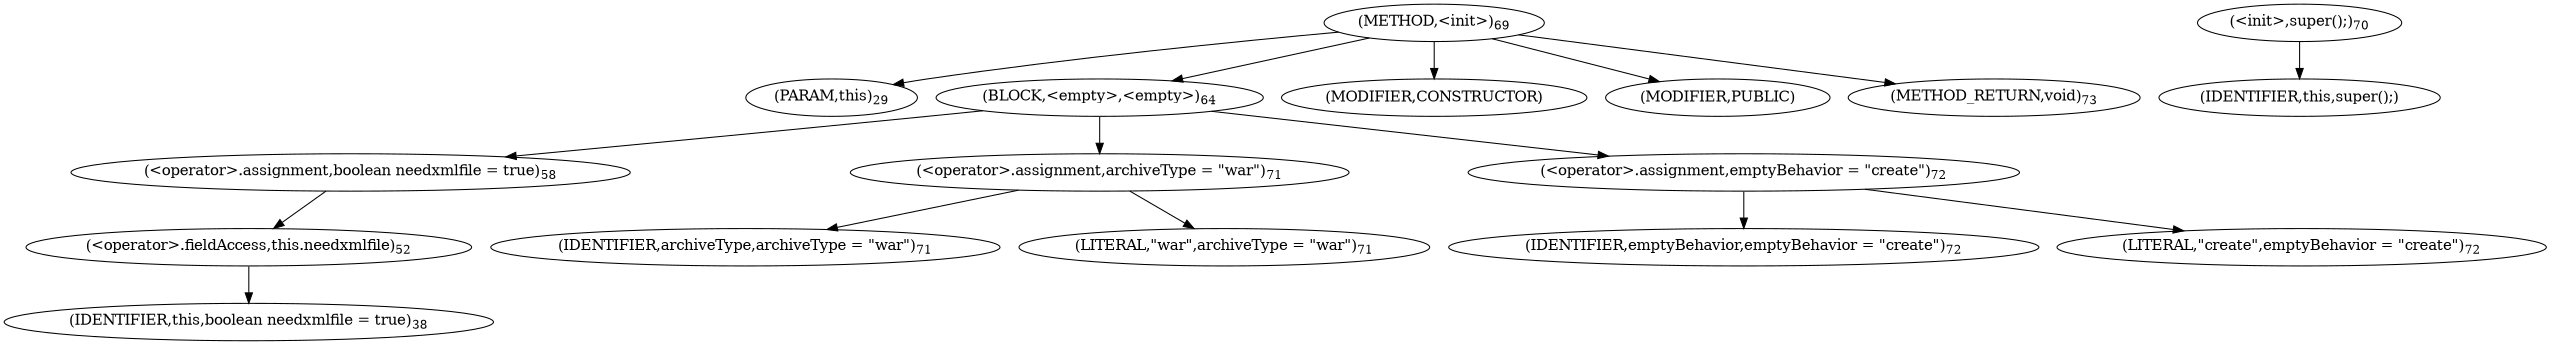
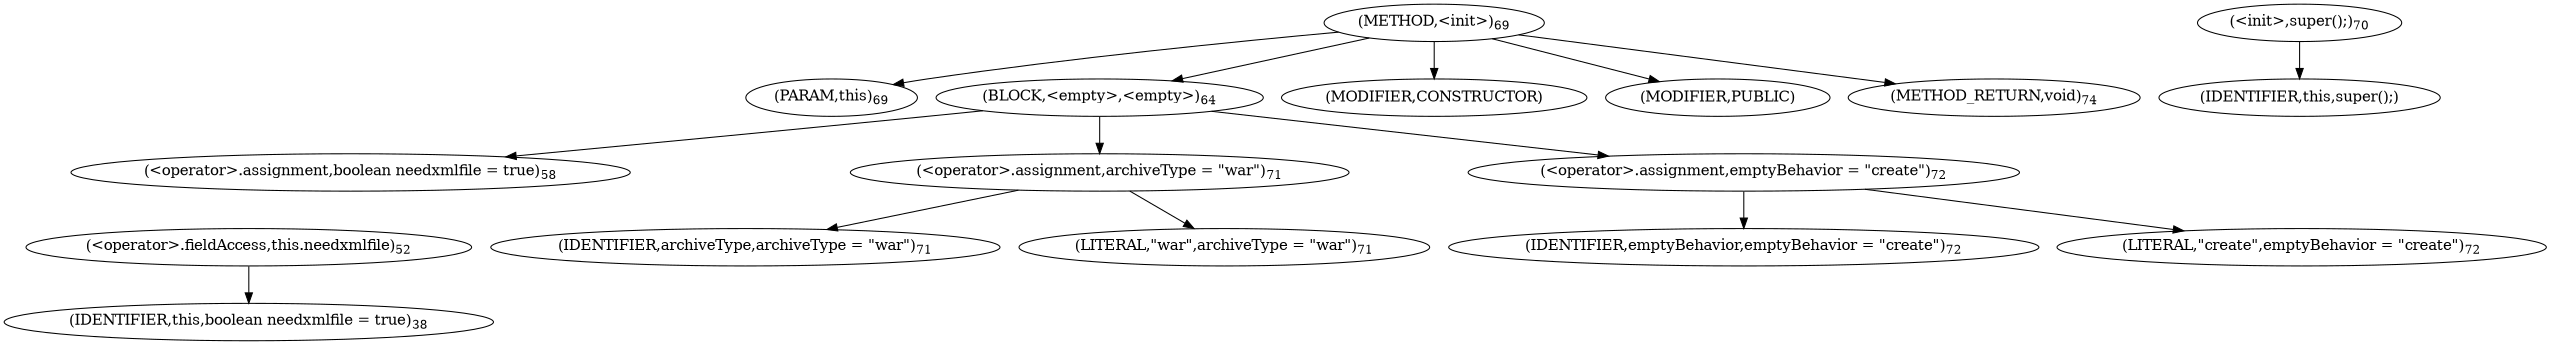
(881, 96) -> (881, 96)
(2090, 96) -> (2090, 96)
(304, 207) -> none
